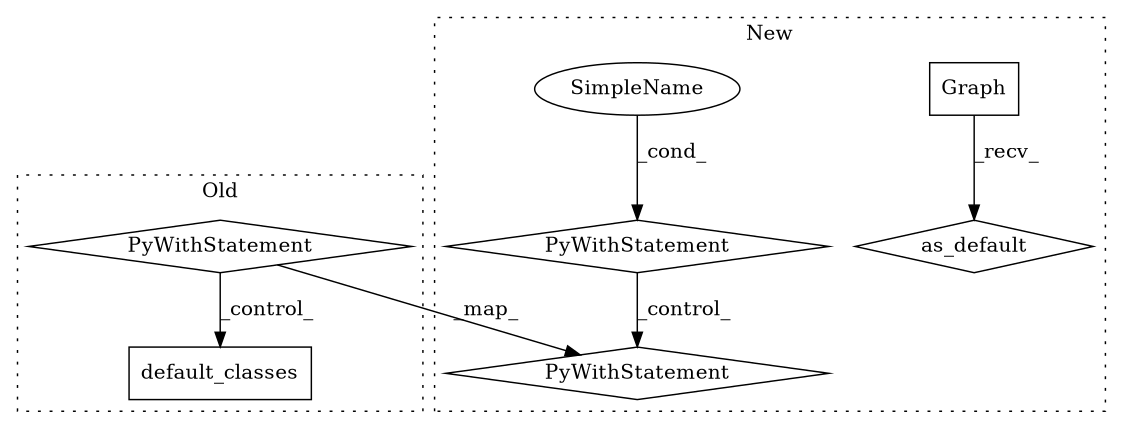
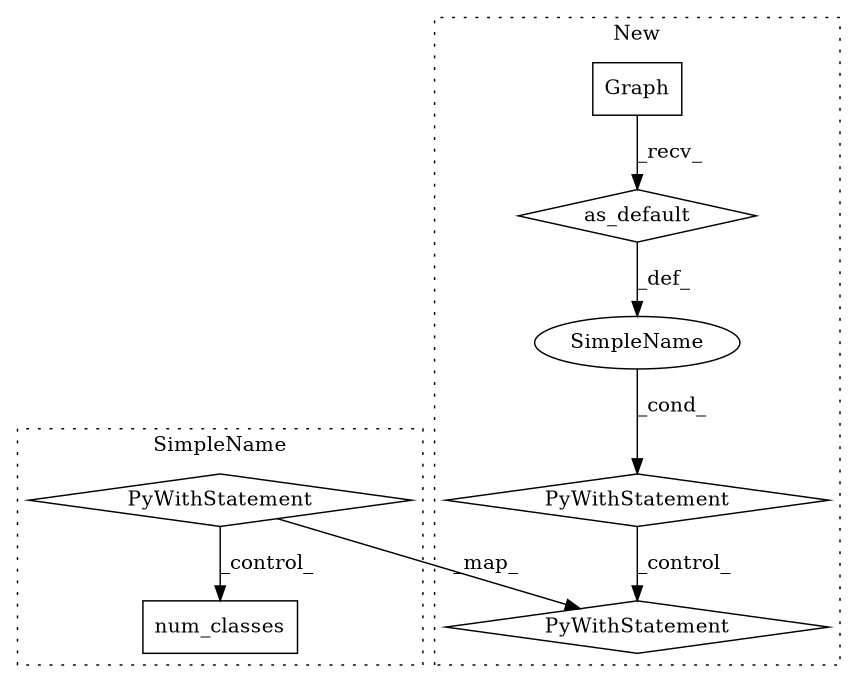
(220, 192) -> (220, 446)
none -> (637, 272)
(220, 373) -> (220, 627)
